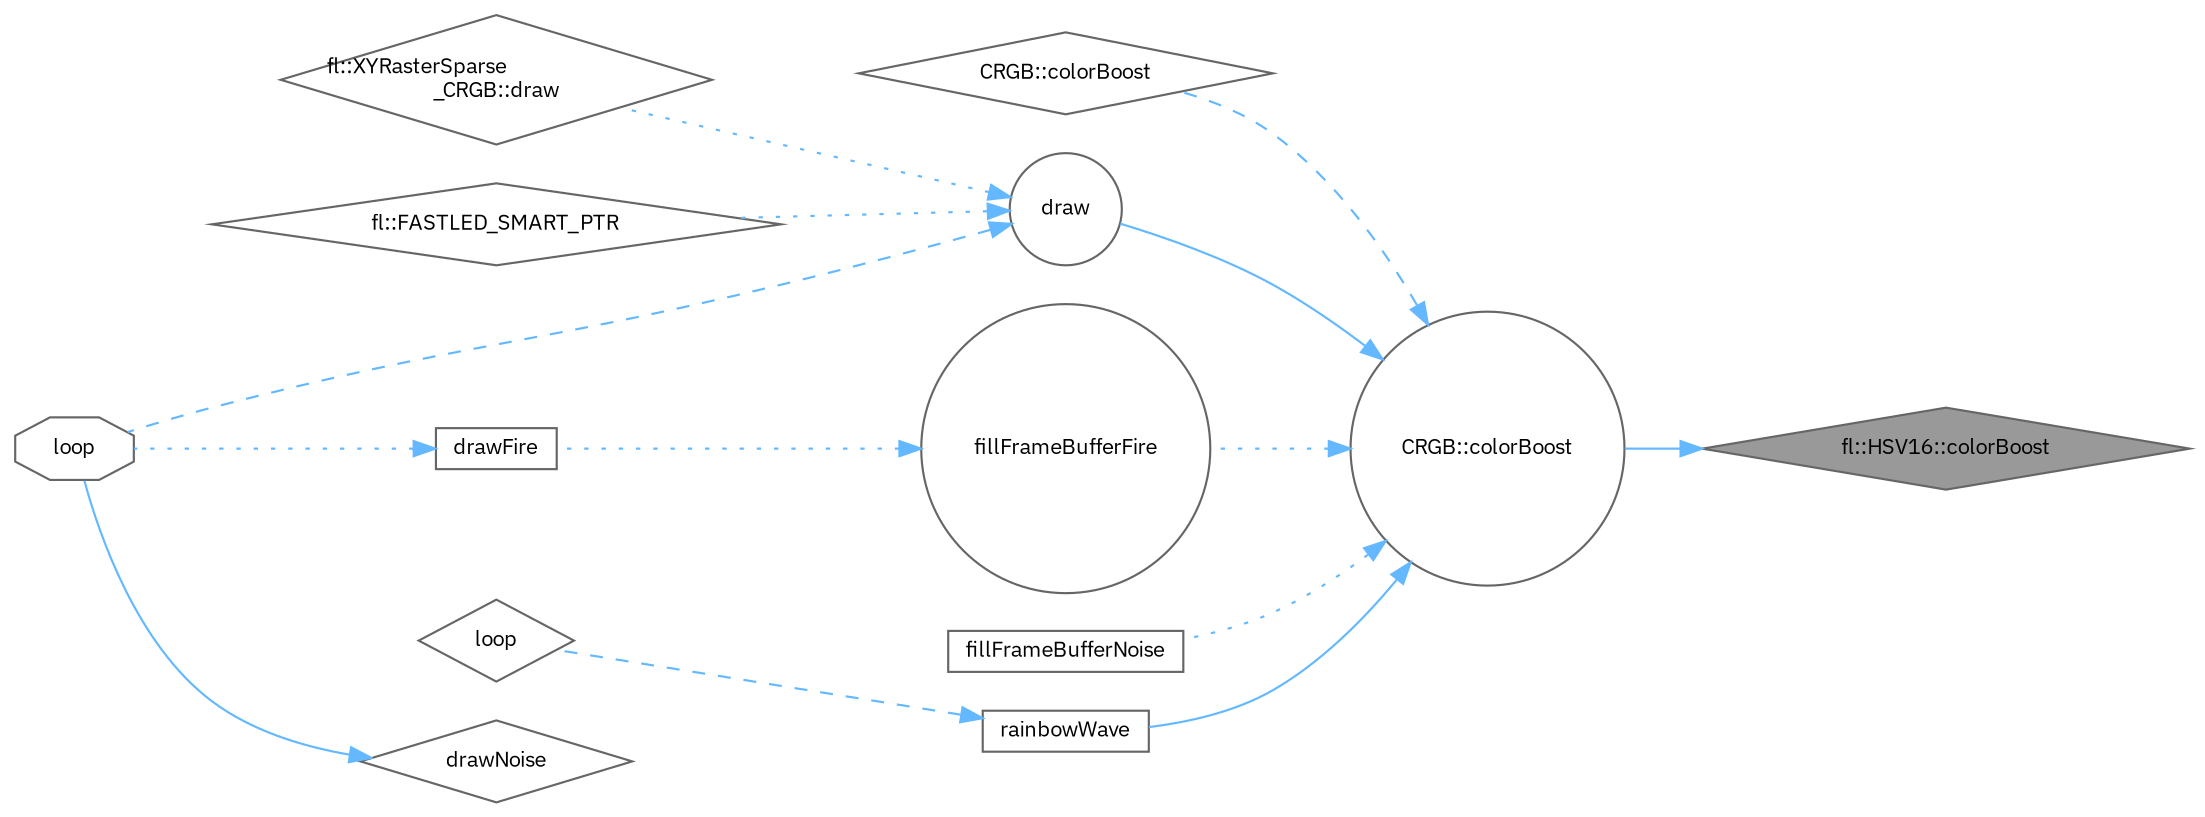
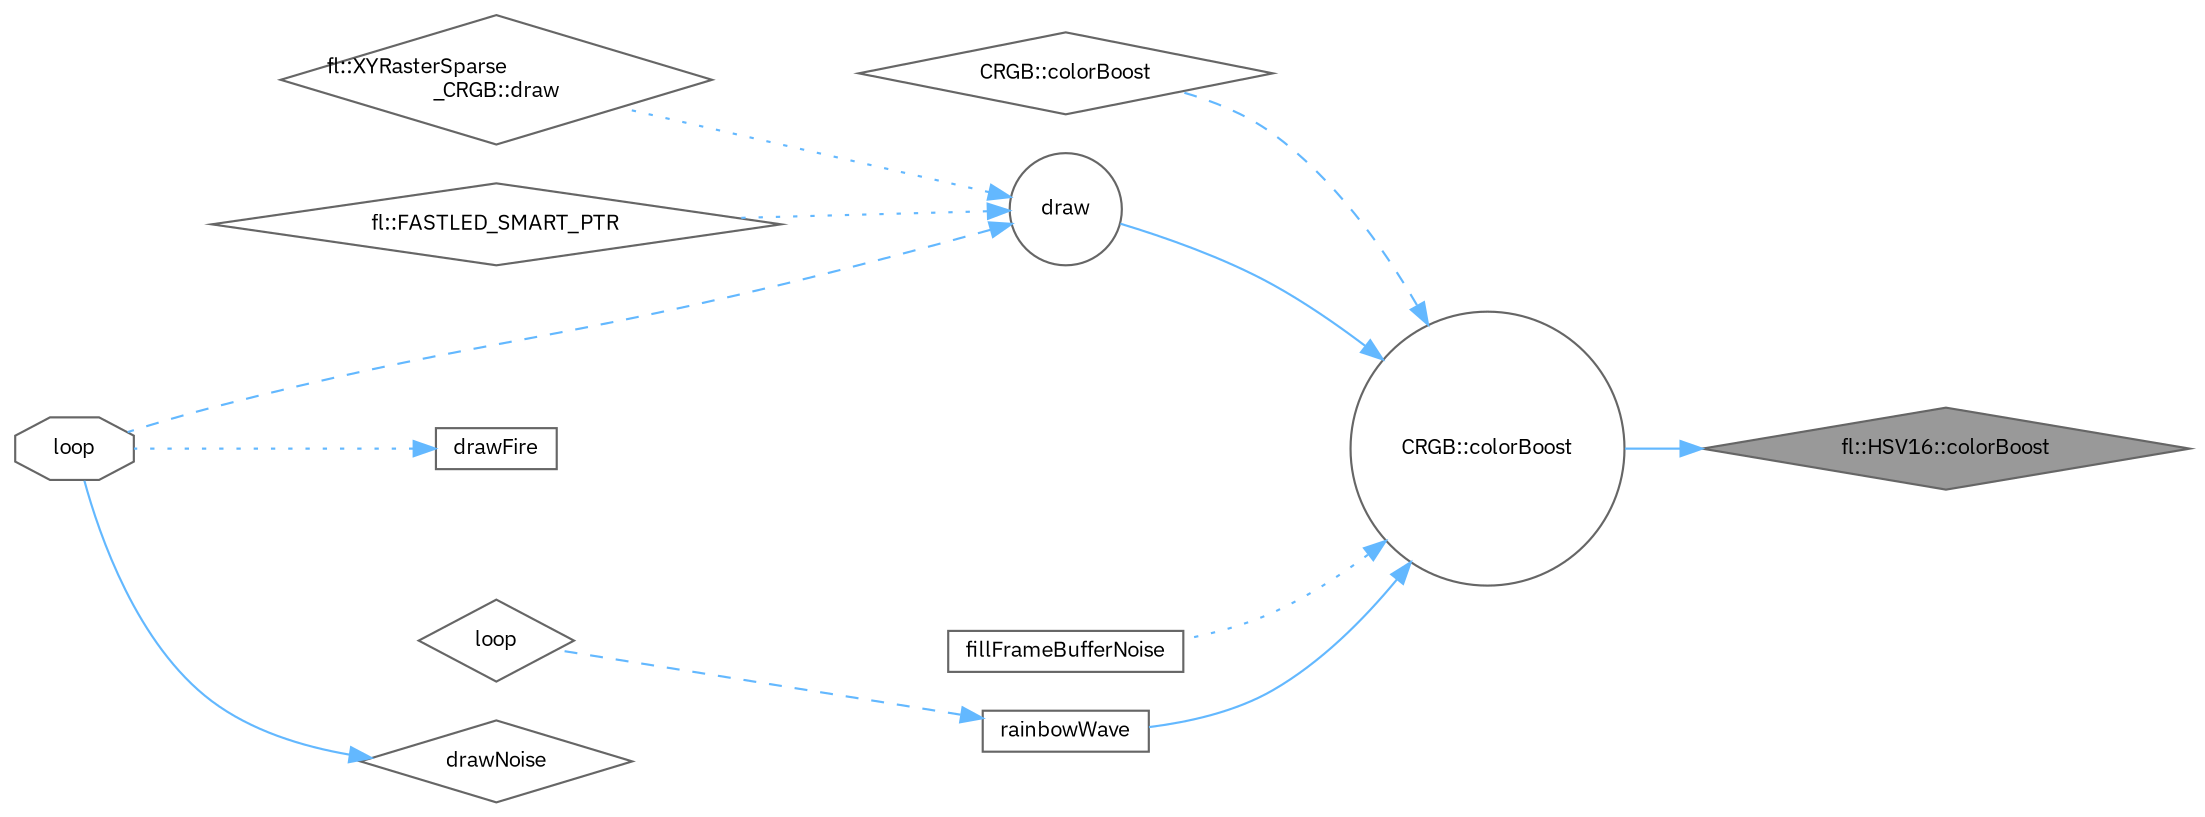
(1066, 449) -> none
